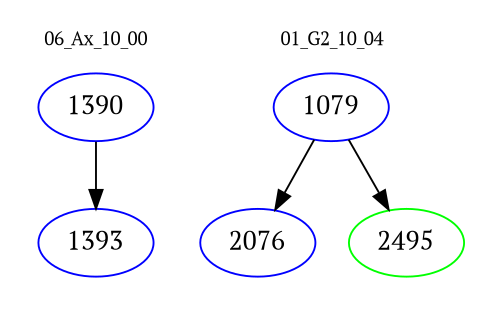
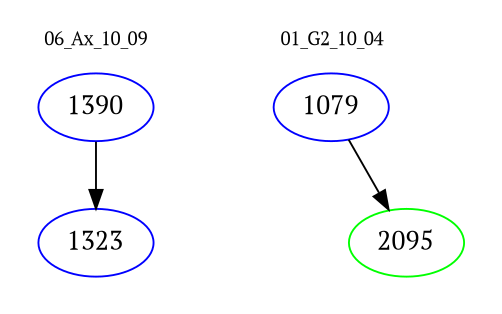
(96, 40) -> (96, 40)
(96, 243) -> (96, 243)
(258, 243) -> none
(406, 243) -> (406, 243)
